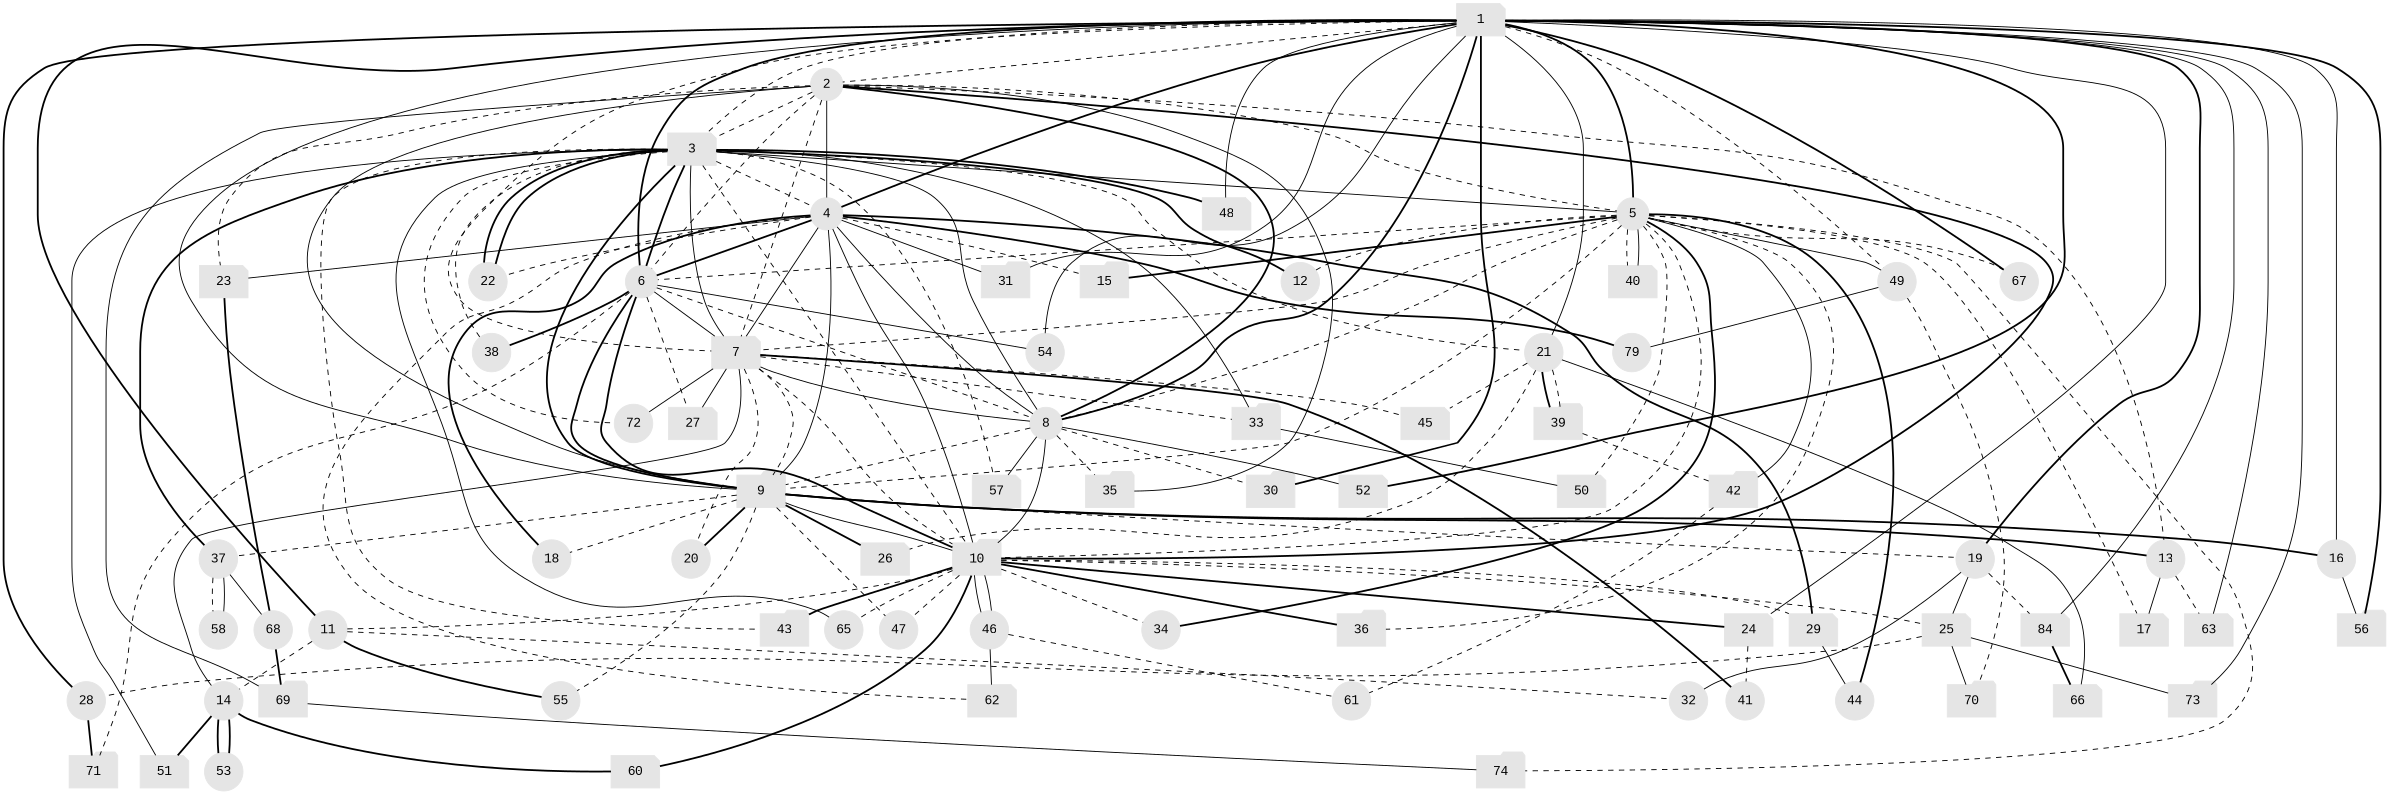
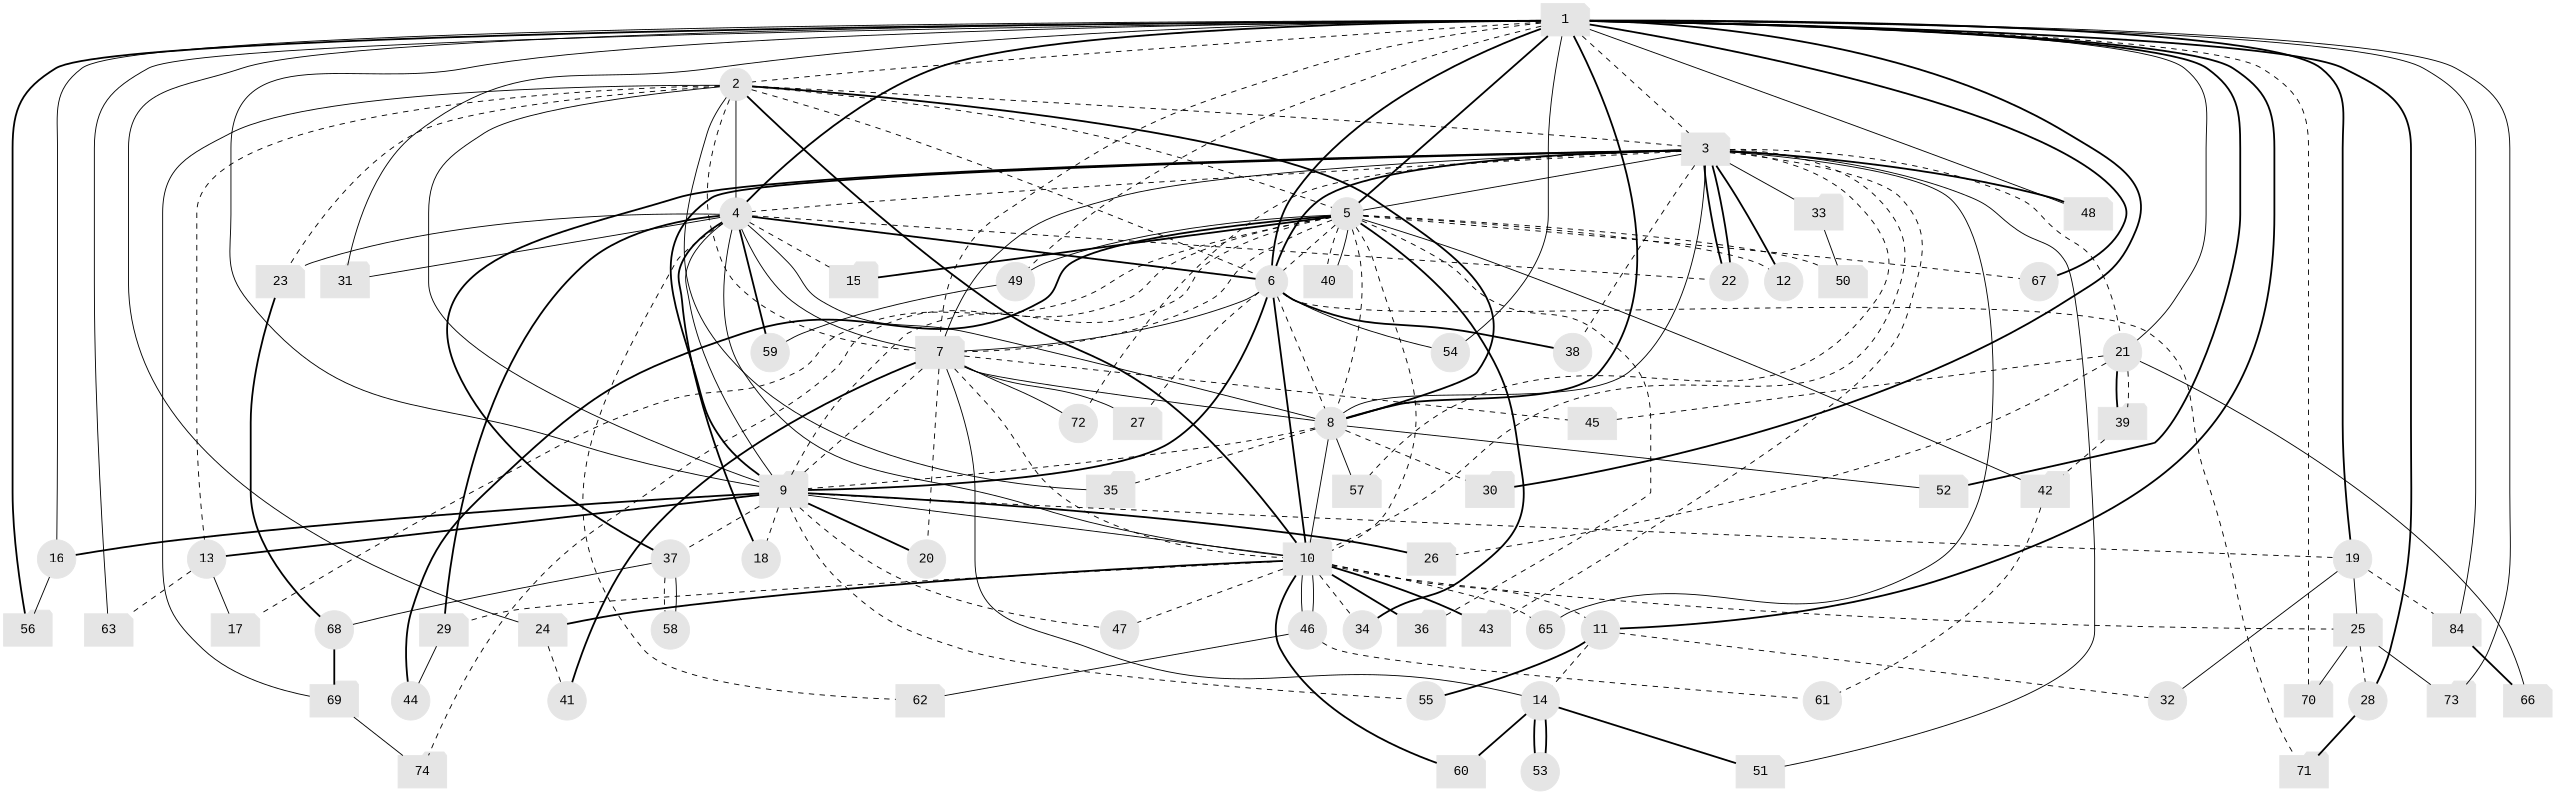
(1632, 353) -> (770, 353)
(984, 386) -> none
(1991, 485) -> (2242, 62)
